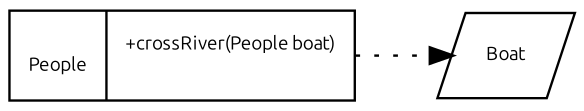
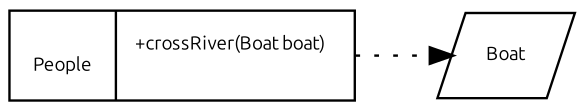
(231, 44) -> (231, 44)
